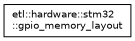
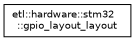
(67, 21) -> (67, 21)
